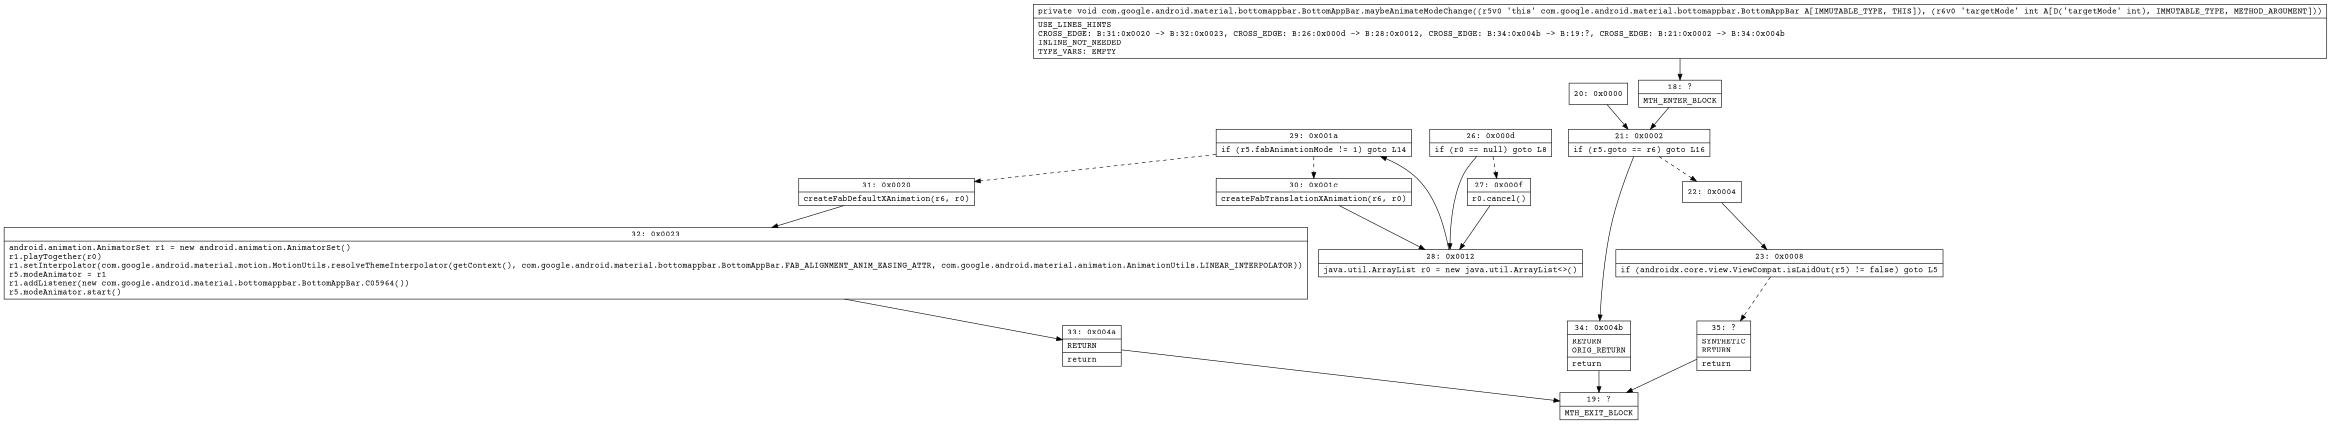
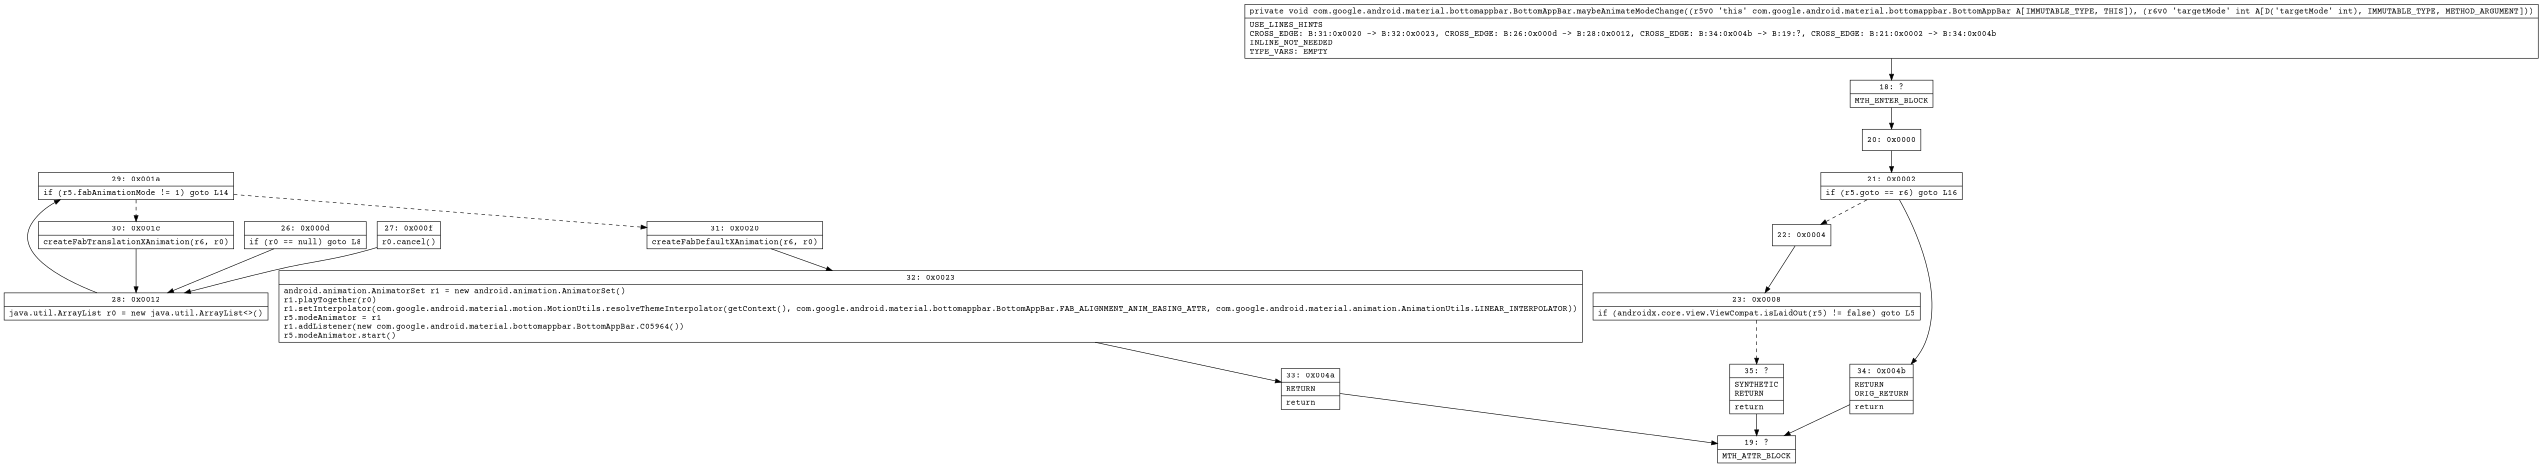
(1662, 116) -> (1892, 115)
(1494, 164) -> none
(1599, 413) -> (1757, 456)
